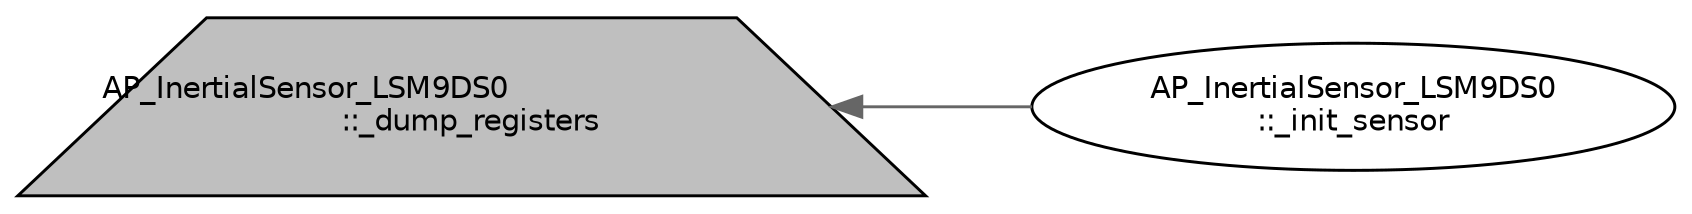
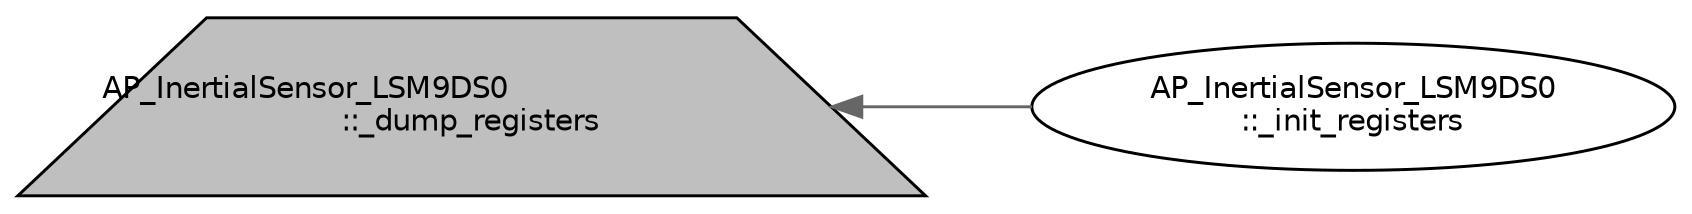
(1353, 107) -> (1353, 107)
